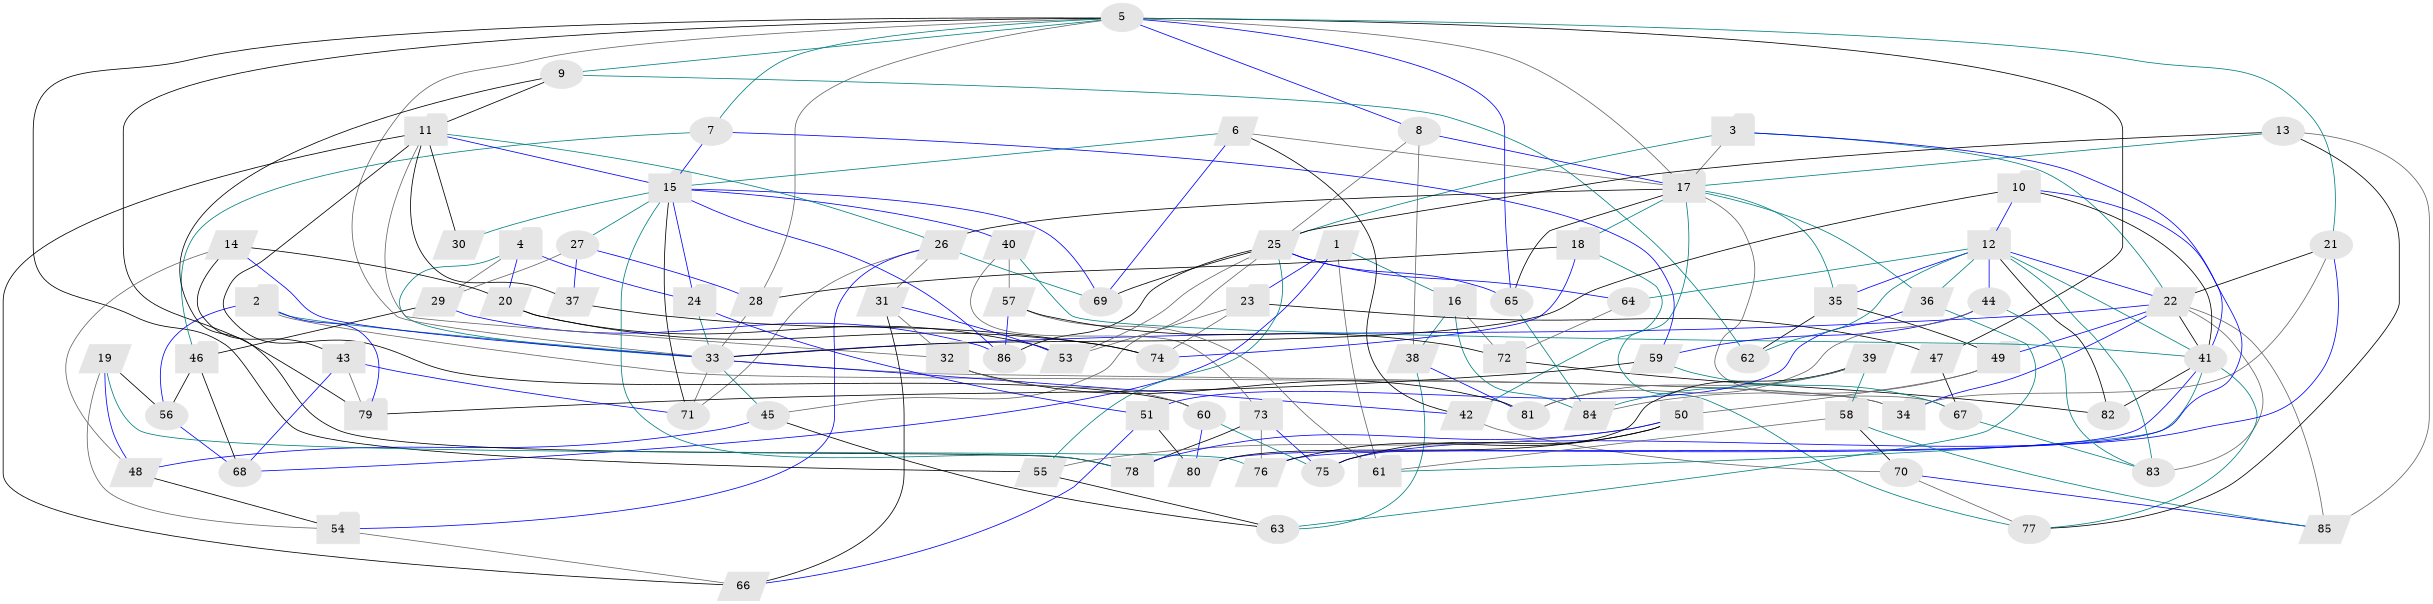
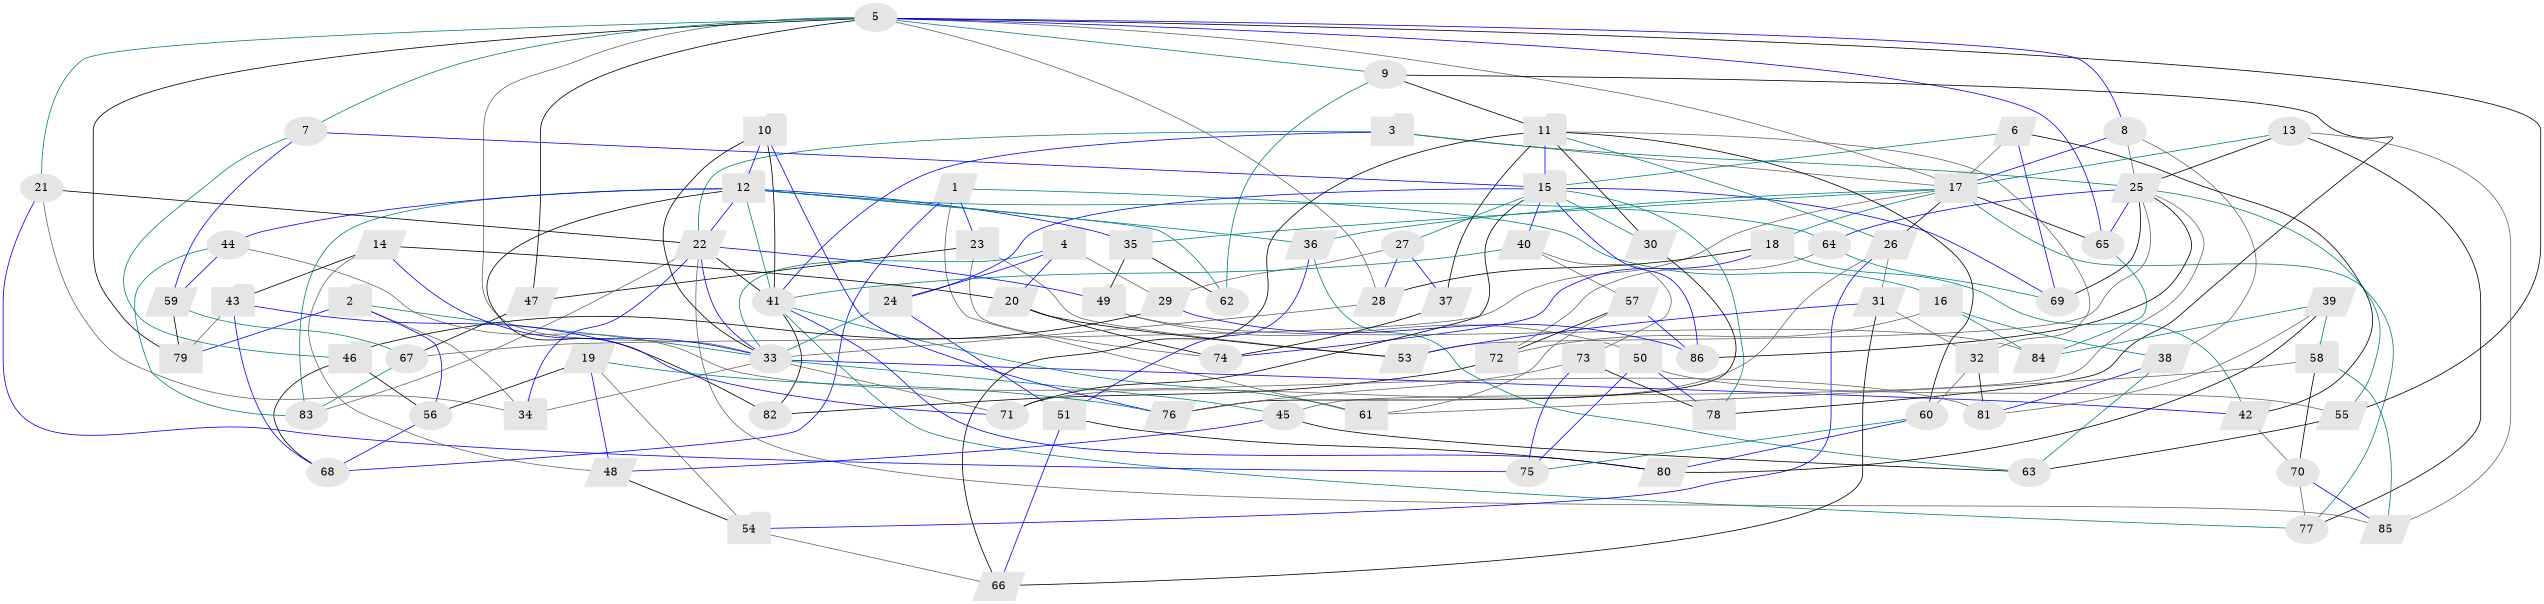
(1002, 269) -> (1980, 285)
(1499, 443) -> (1581, 419)
(1474, 444) -> (1533, 398)
